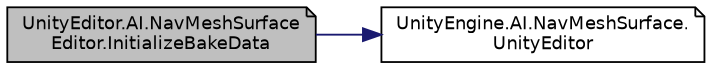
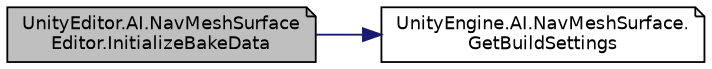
(543, 35) -> (543, 35)
